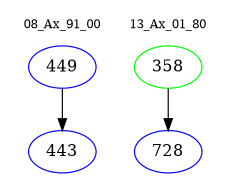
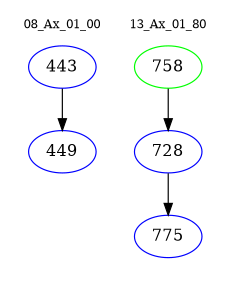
(62, 25) -> (62, 25)
(168, 67) -> (168, 67)
(62, 104) -> (62, 104)
none -> (168, 236)
